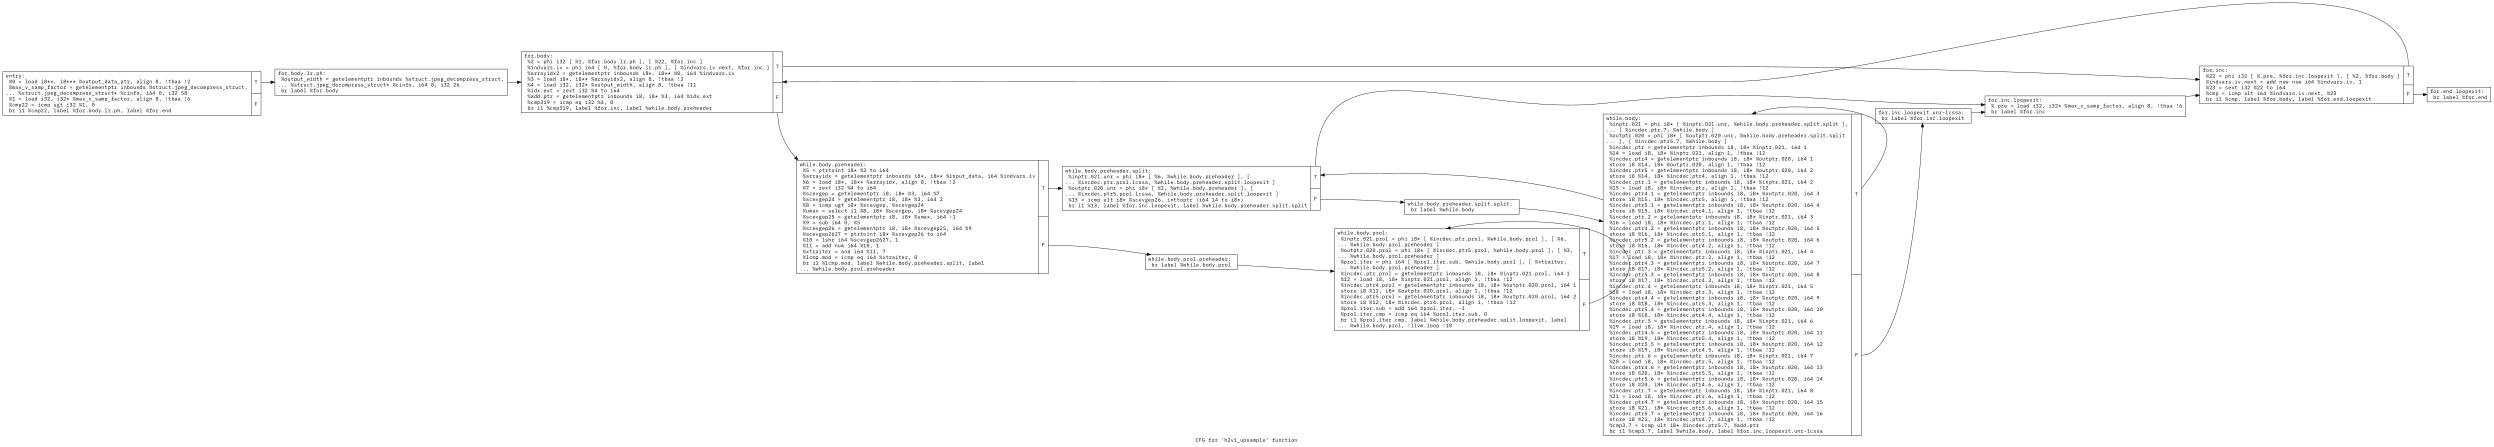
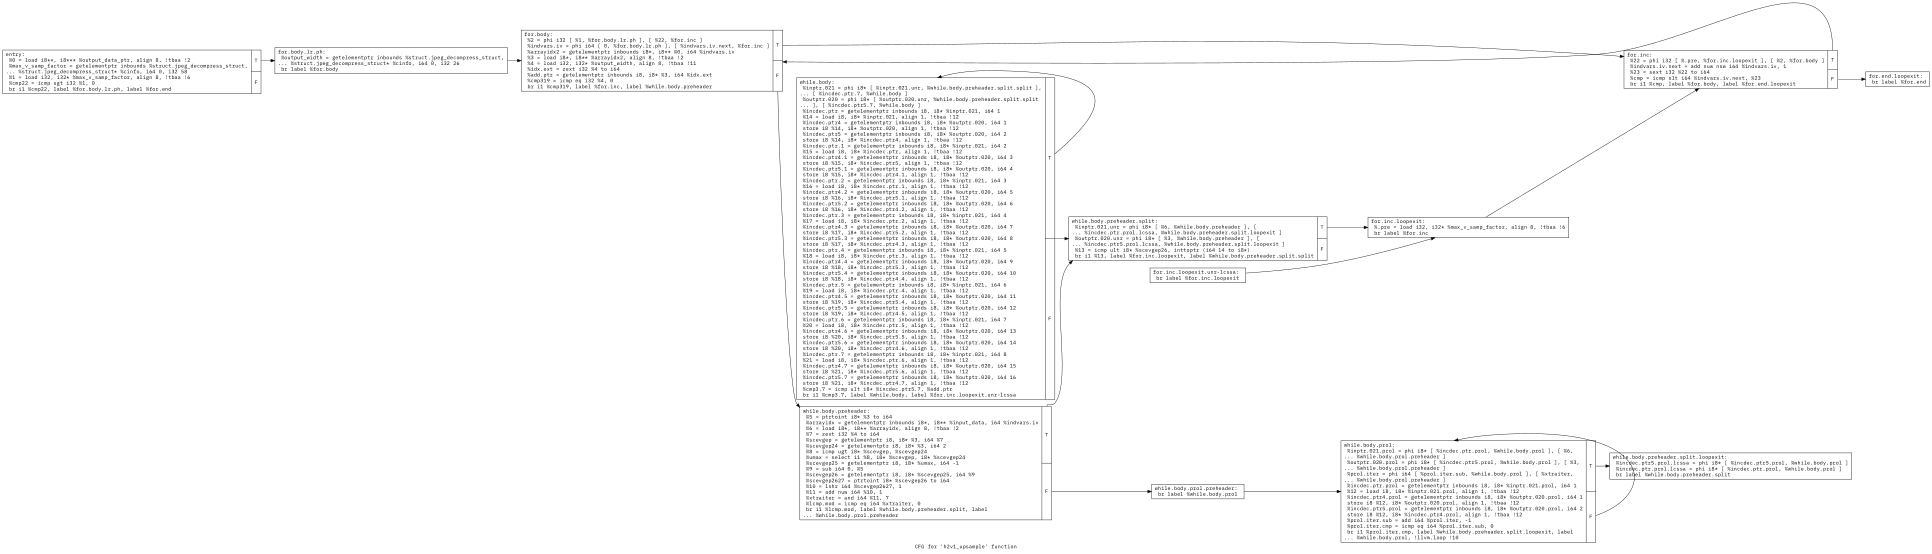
(1462, 207) -> none
(1910, 249) -> none
none -> (1731, 466)
